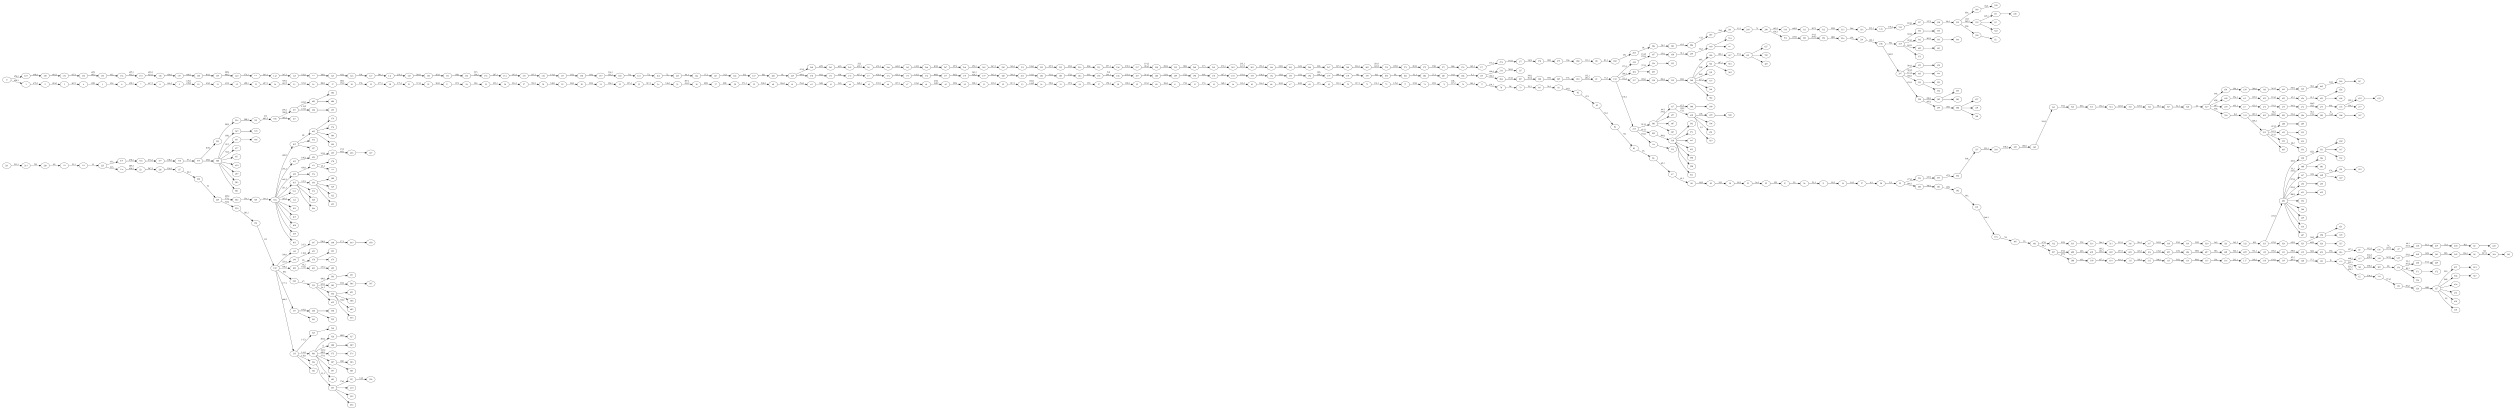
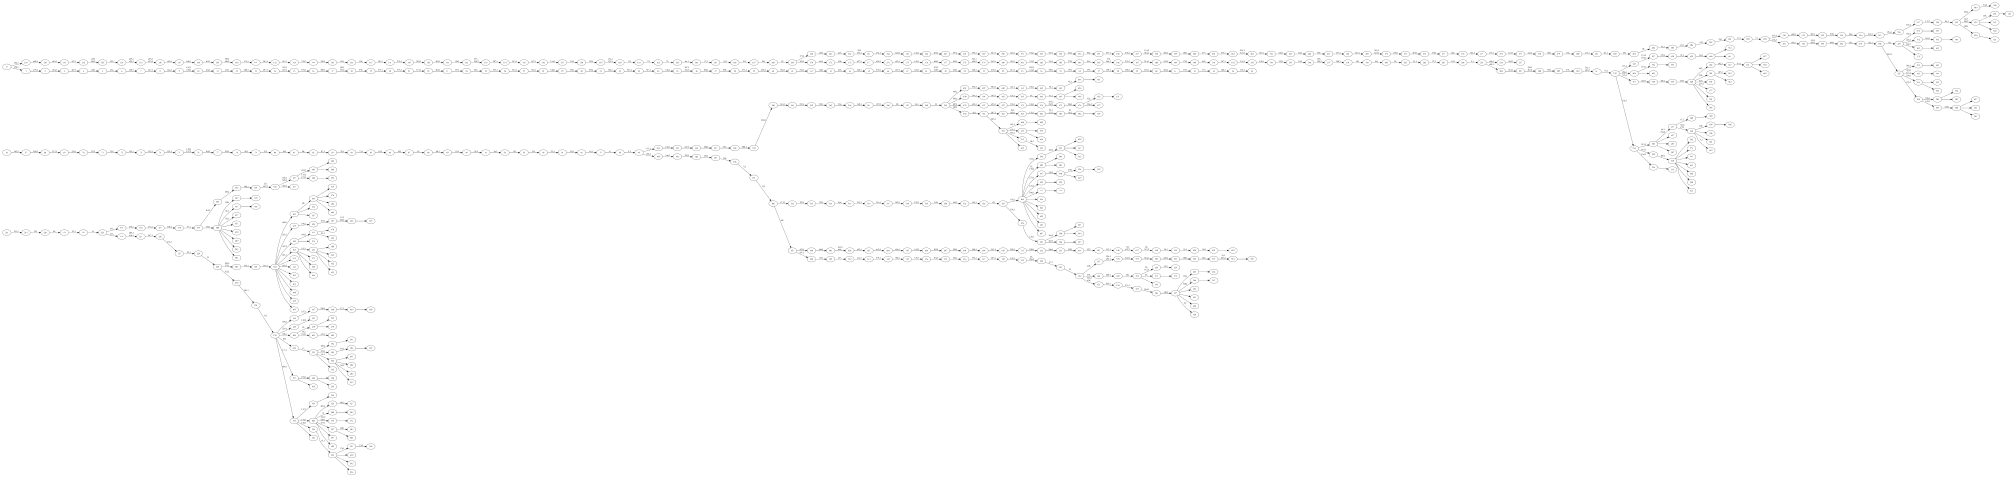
(1261, 84) -> none
